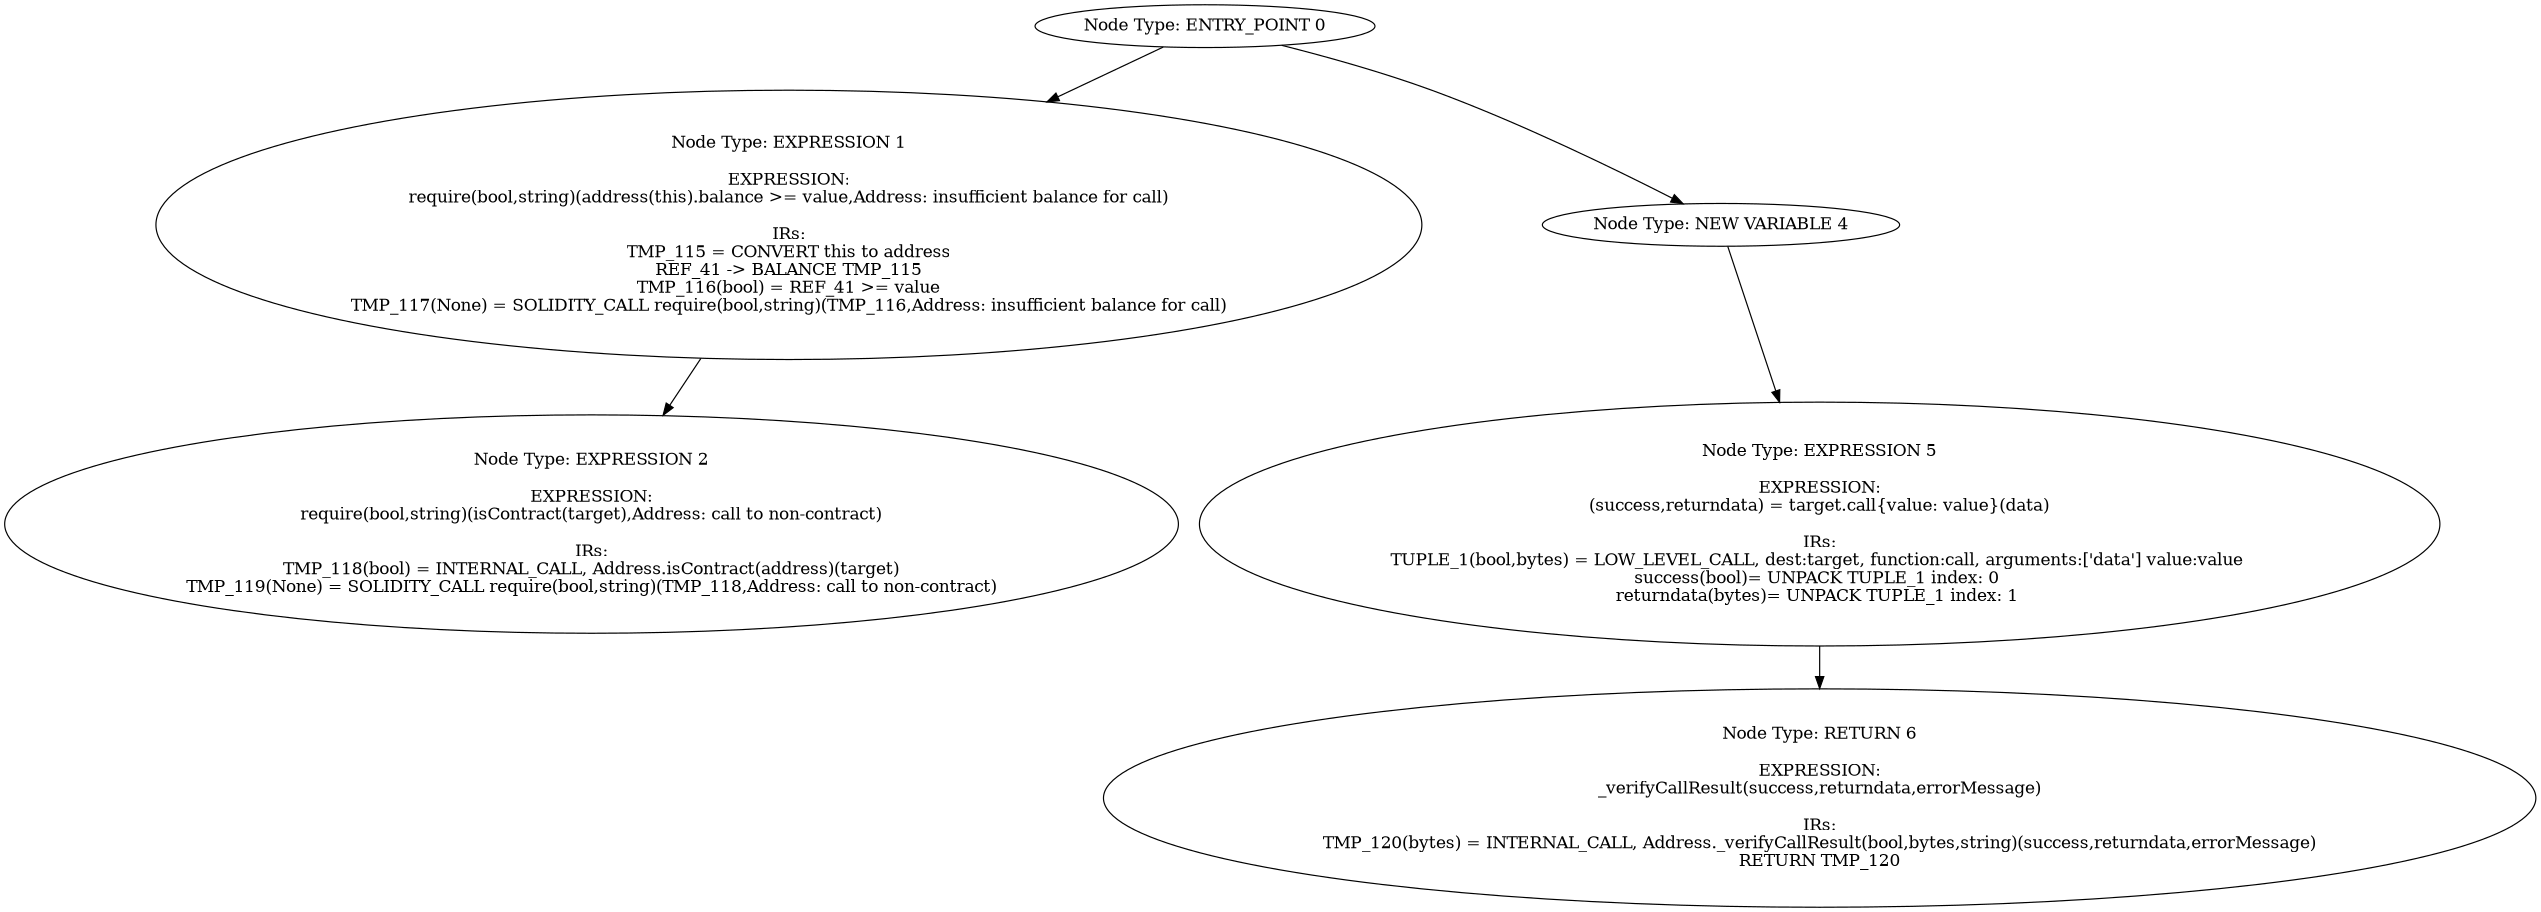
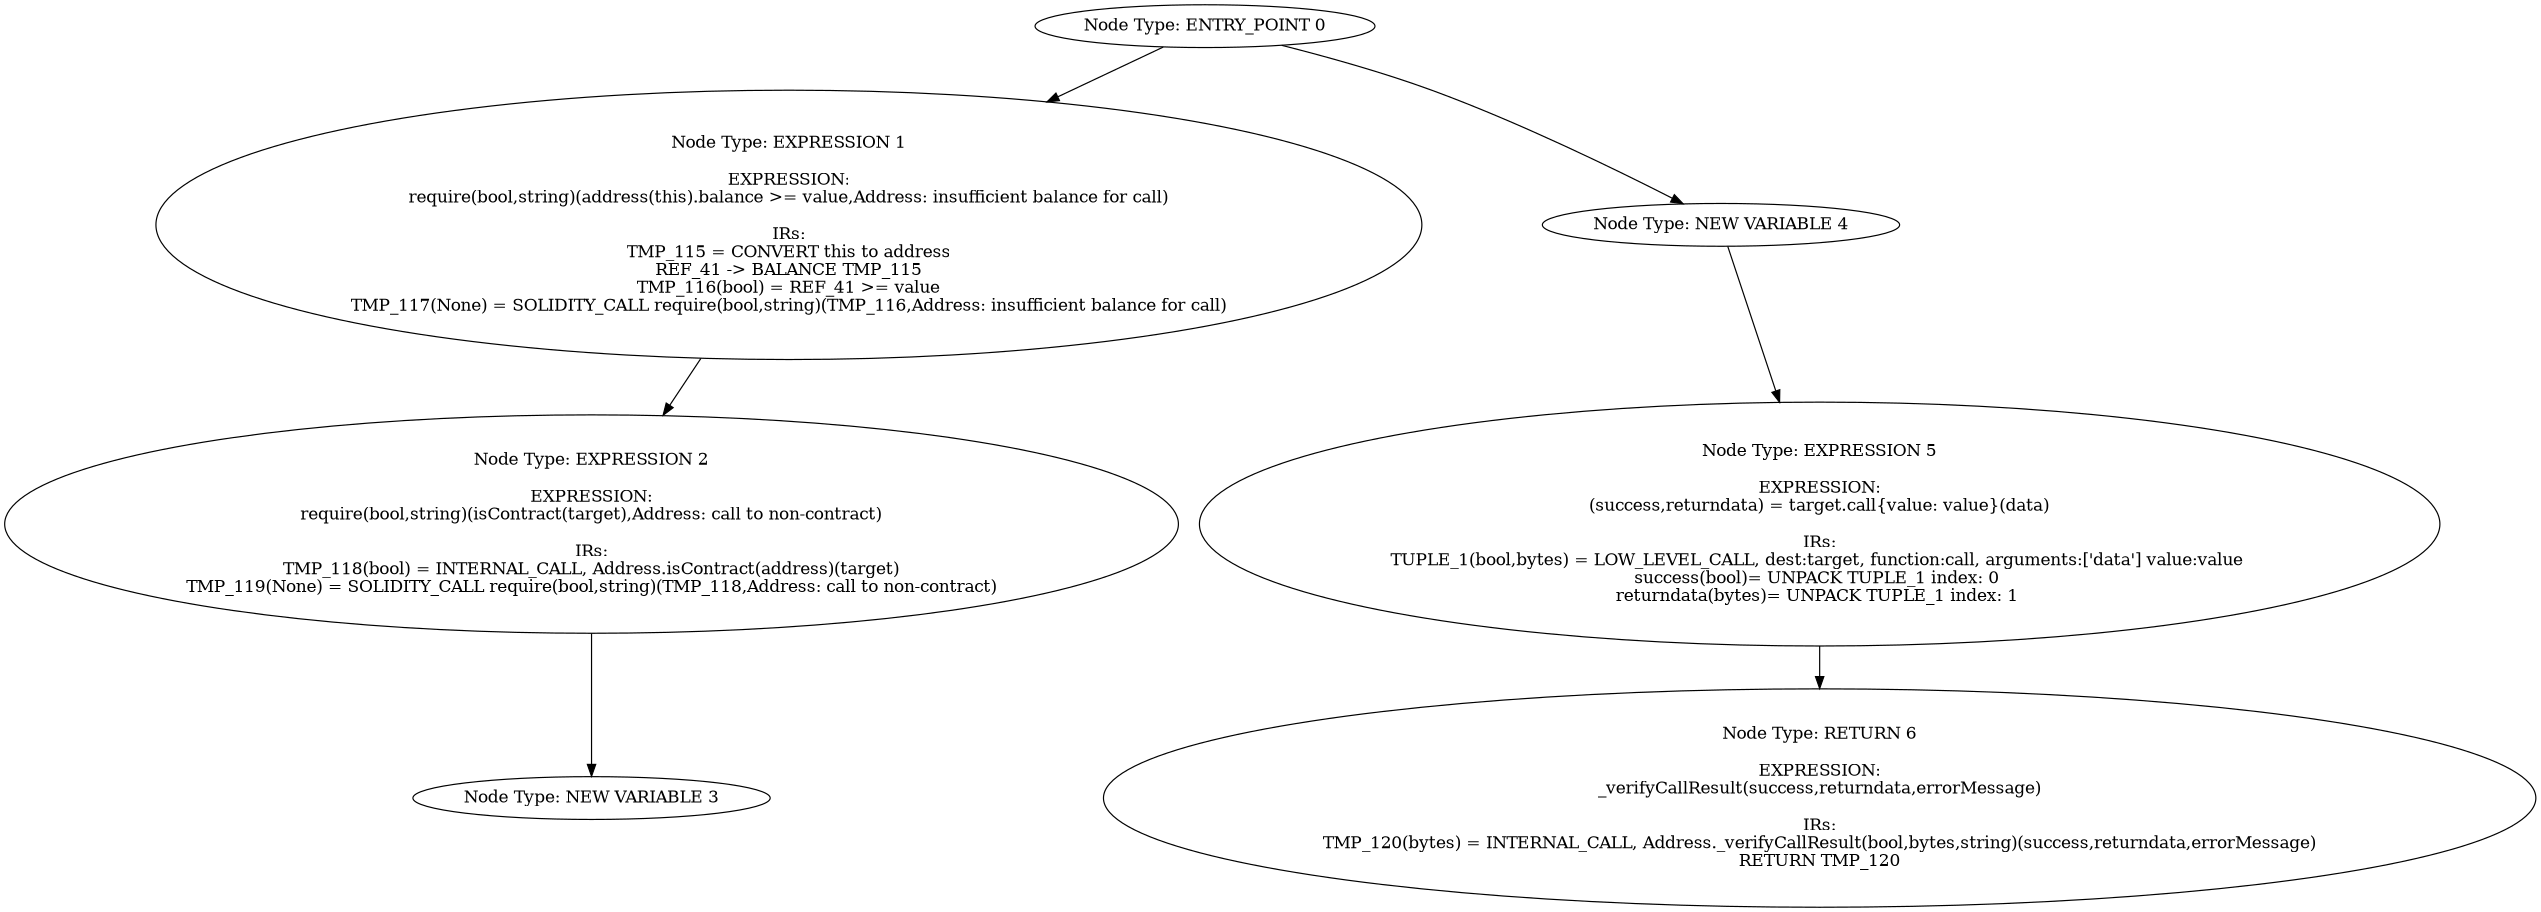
none -> (592, 798)
